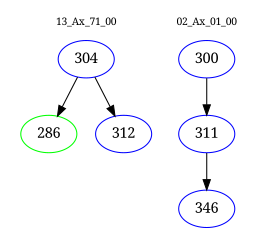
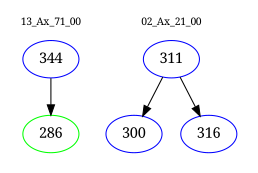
(207, 22) -> (171, 22)
(86, 59) -> (51, 59)
(207, 92) -> (155, 92)
(124, 134) -> none
(207, 209) -> (209, 134)
